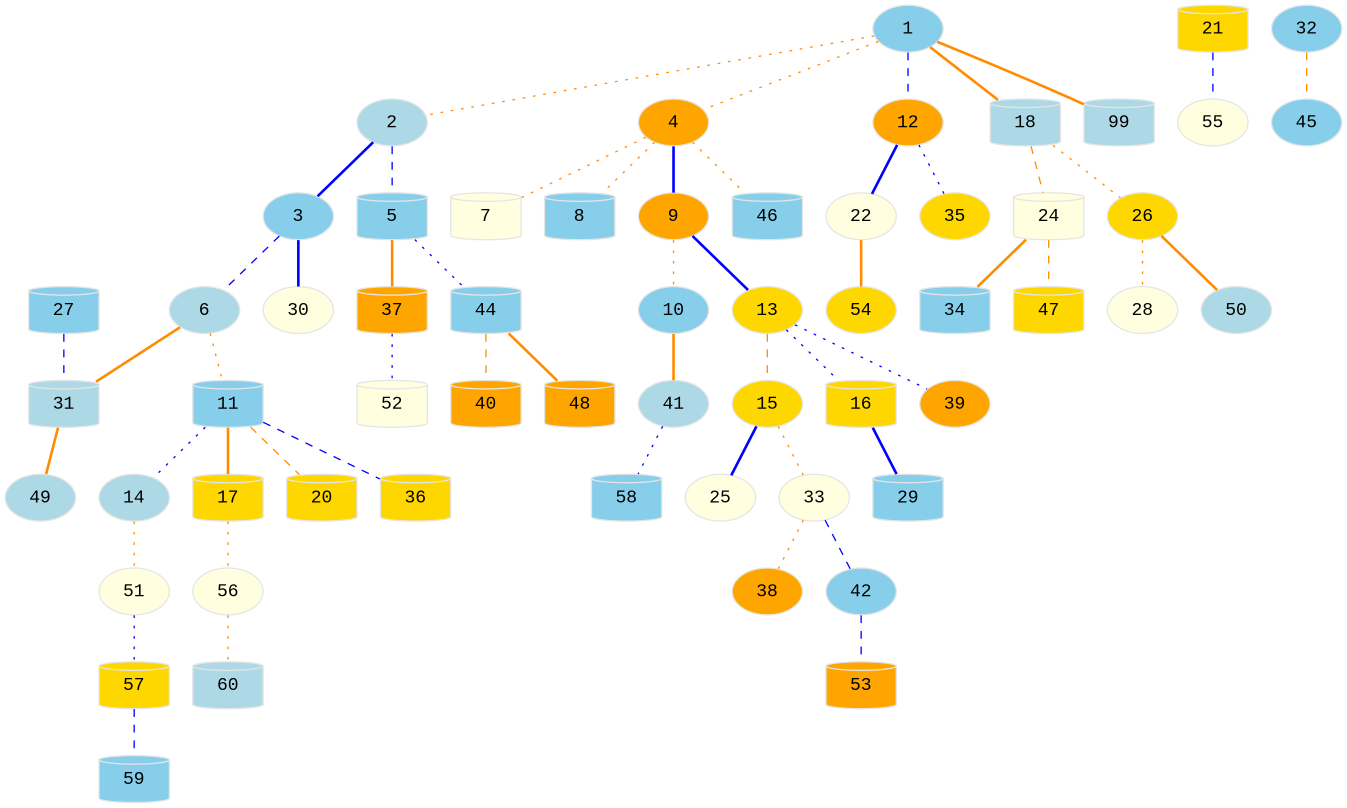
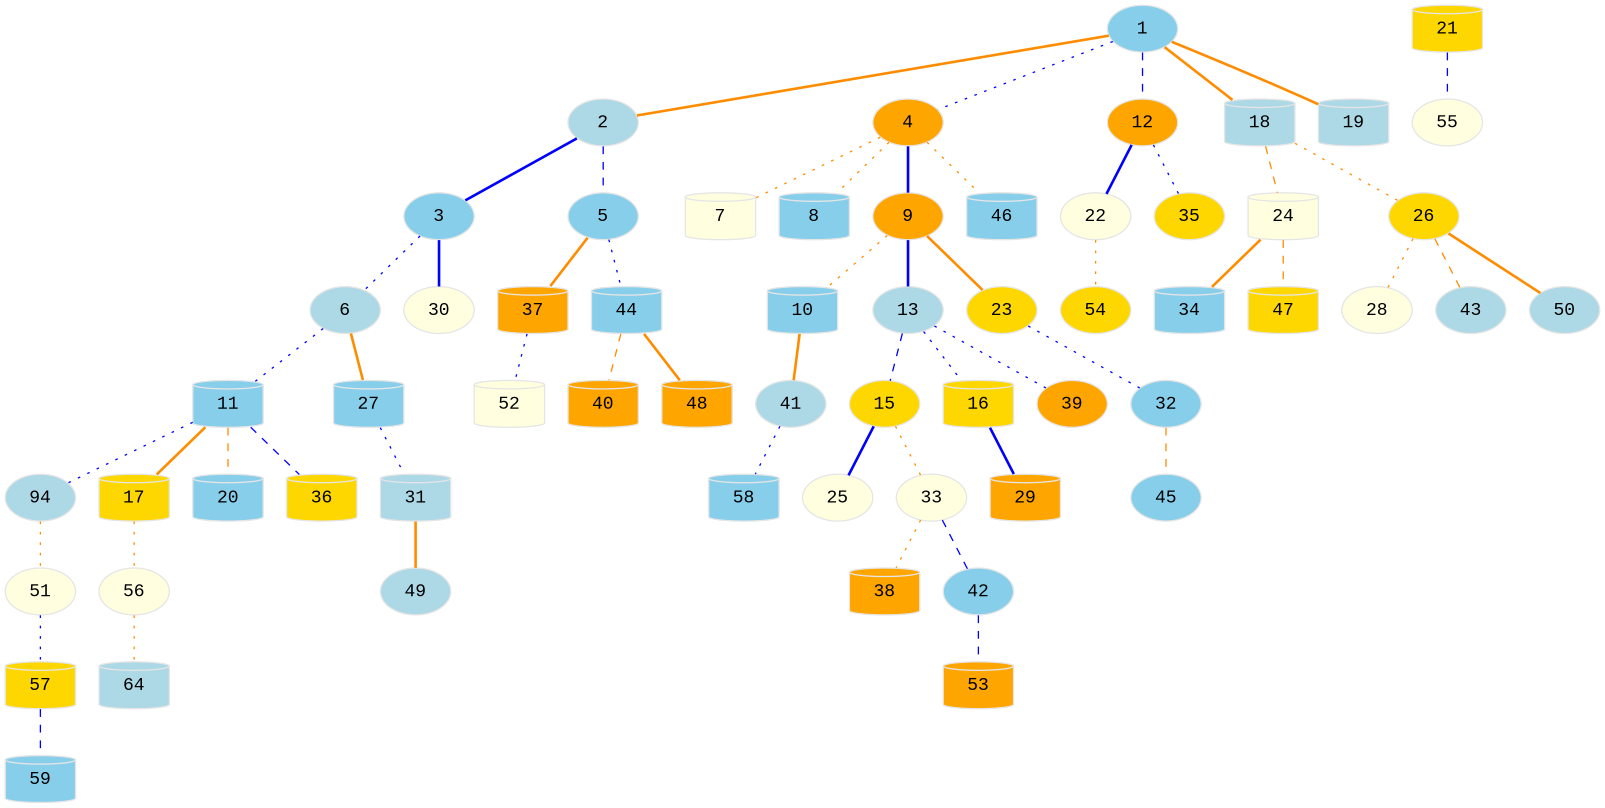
(650, 76) -> (873, 76)
(791, 76) -> (1025, 76)
(1119, 122) -> (1354, 122)
(392, 216) -> (603, 216)
(252, 263) -> (392, 263)
(861, 263) -> (1096, 263)
(674, 310) -> (803, 310)
(767, 310) -> (908, 310)
none -> (1002, 310)
none -> (1471, 310)
(138, 354) -> (357, 357)
(64, 357) -> (392, 451)
(216, 357) -> (289, 355)
(767, 357) -> (896, 357)
(134, 498) -> (40, 498)
(322, 498) -> (228, 498)
(908, 498) -> (1025, 498)
(767, 591) -> (885, 591)
(228, 685) -> (134, 685)
